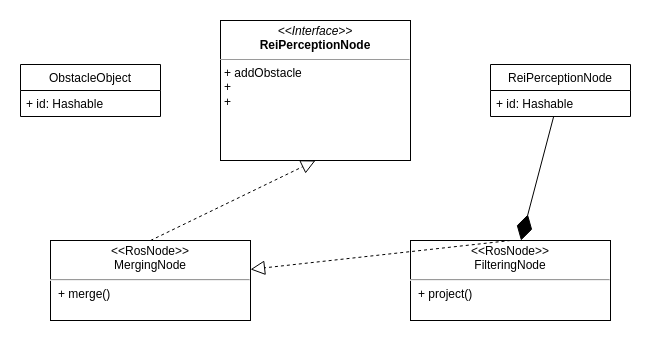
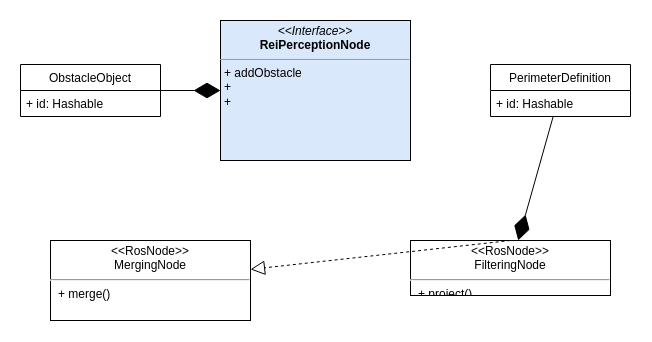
(560, 78) -> (560, 78)
none -> (178, 91)
(316, 91) -> (316, 91)
(226, 204) -> none
(511, 281) -> (511, 268)
